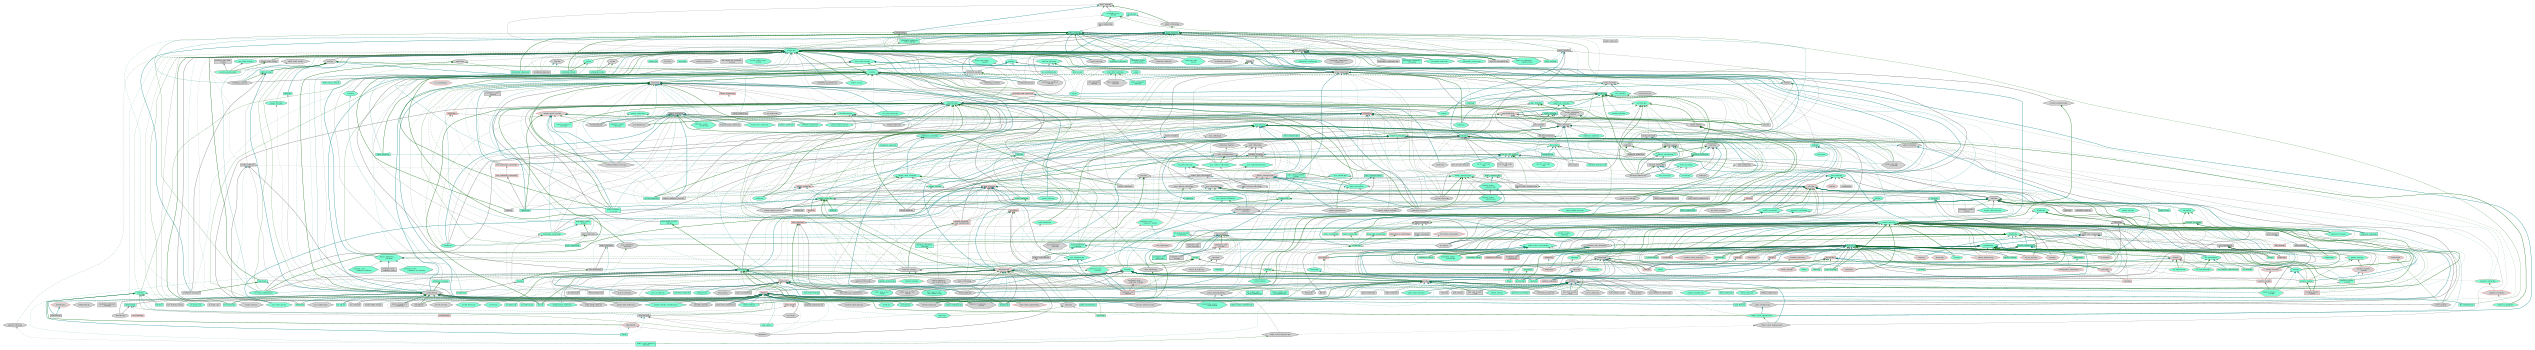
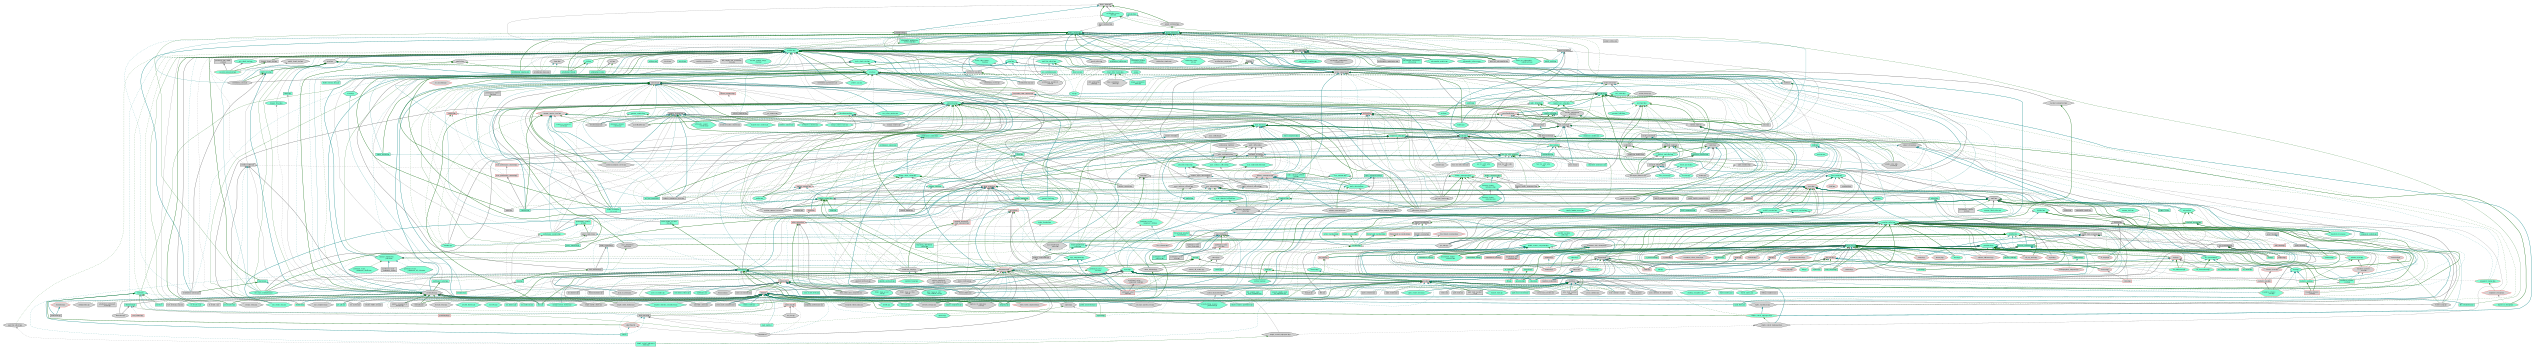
(1100, 14) -> (1100, 14)
(1797, 95) -> (1797, 95)
(536, 146) -> none
none -> (2046, 195)
(1553, 215) -> (1553, 215)
none -> (248, 232)
(798, 303) -> (790, 311)
